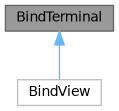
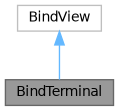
(59, 62) -> (59, 62)
